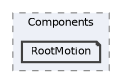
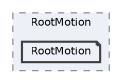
(61, 23) -> (61, 23)
